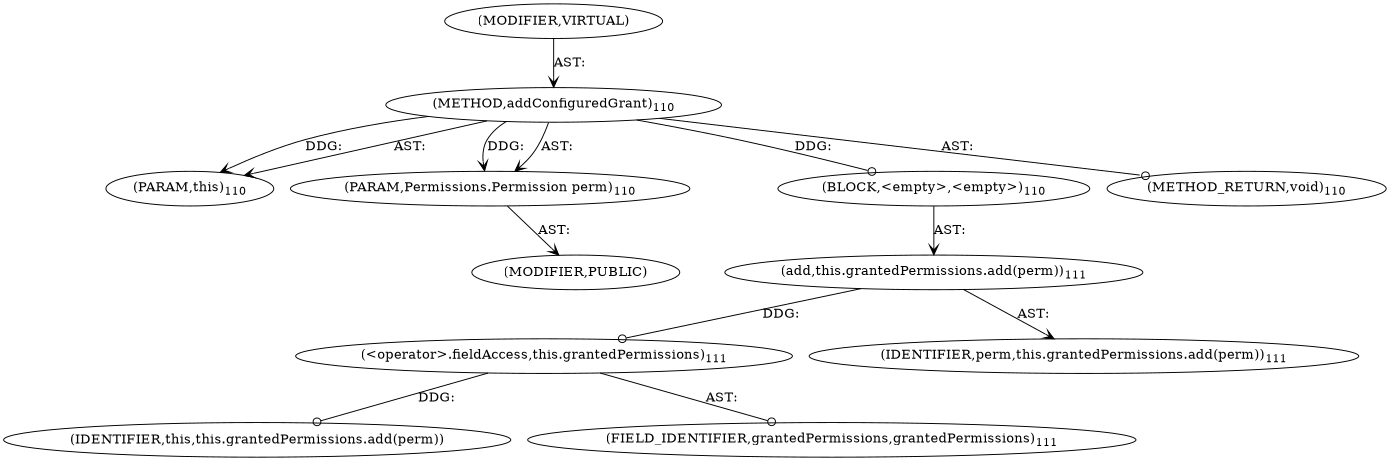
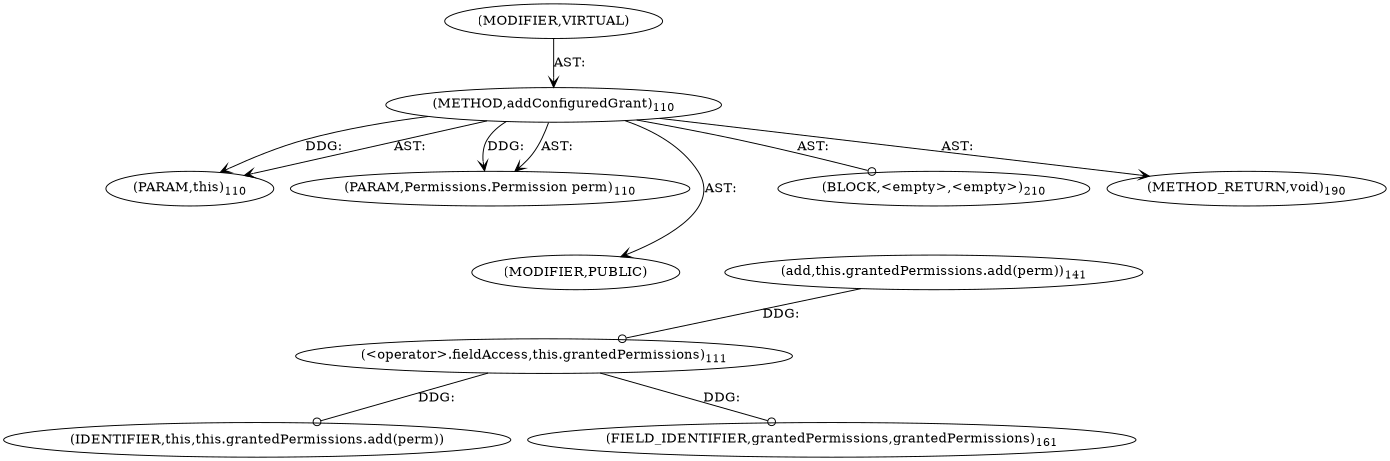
(815, 147) -> (815, 147)
(900, 147) -> (900, 147)
(1035, 187) -> (1035, 187)
(1335, 187) -> (1335, 187)
(934, 226) -> none
(530, 227) -> (703, 186)
(1076, 271) -> (1076, 271)
(1084, 356) -> none
(724, 398) -> (724, 398)
(1047, 438) -> (1047, 438)
